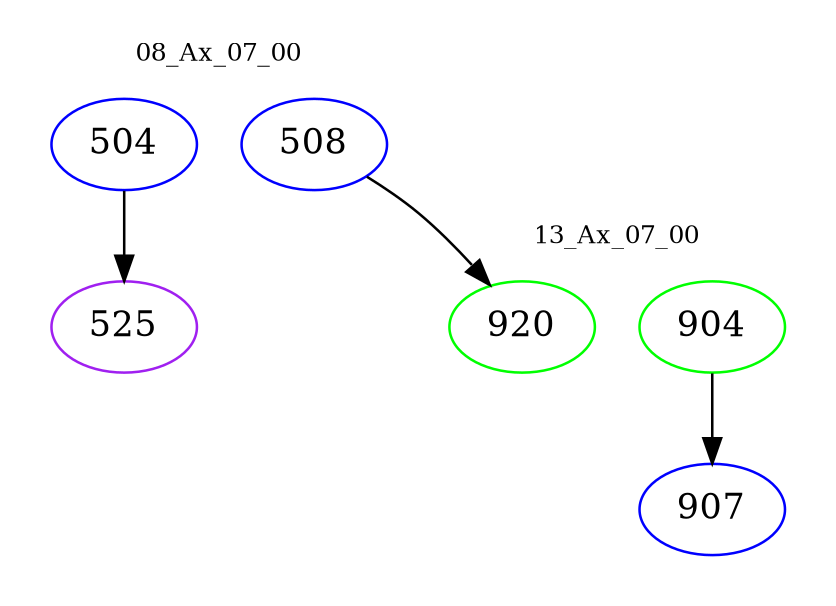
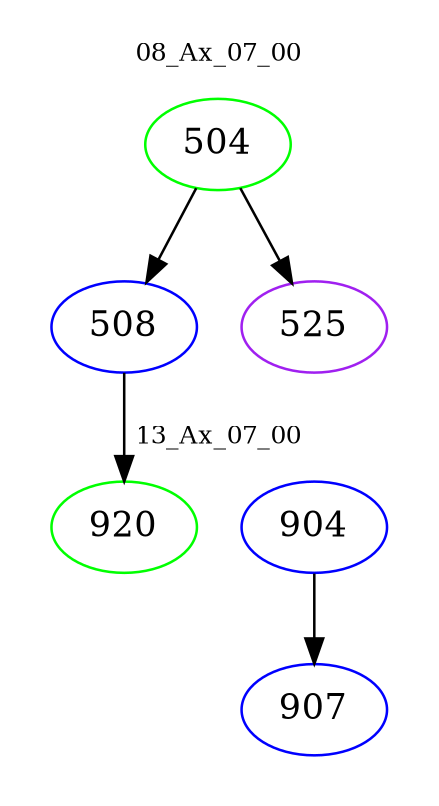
(124, 144) -> (218, 144)
none -> (177, 224)
(712, 327) -> (314, 527)
